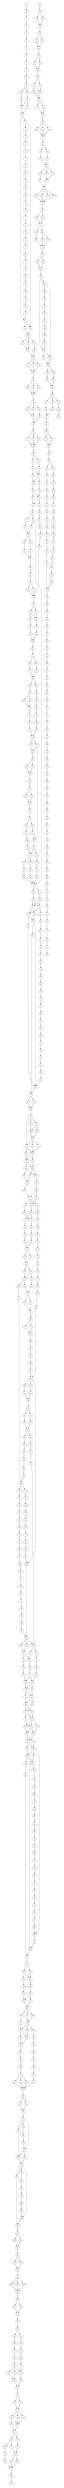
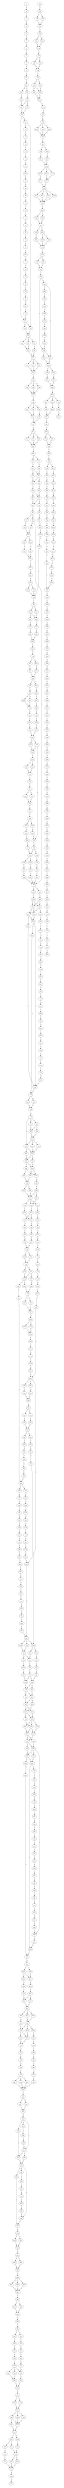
(37, 107) -> none
none -> (30, 1191)
